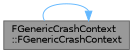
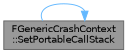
(67, 35) -> (64, 35)
